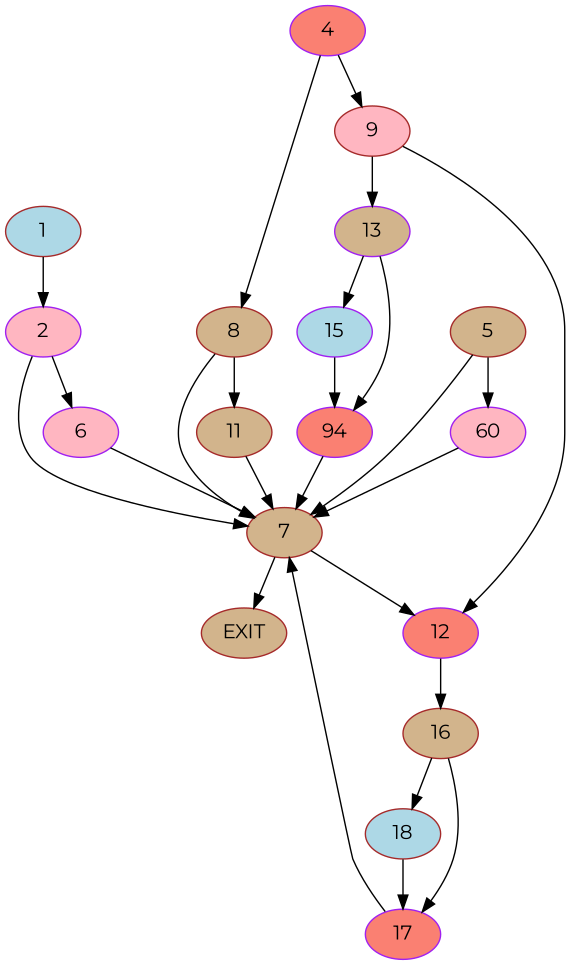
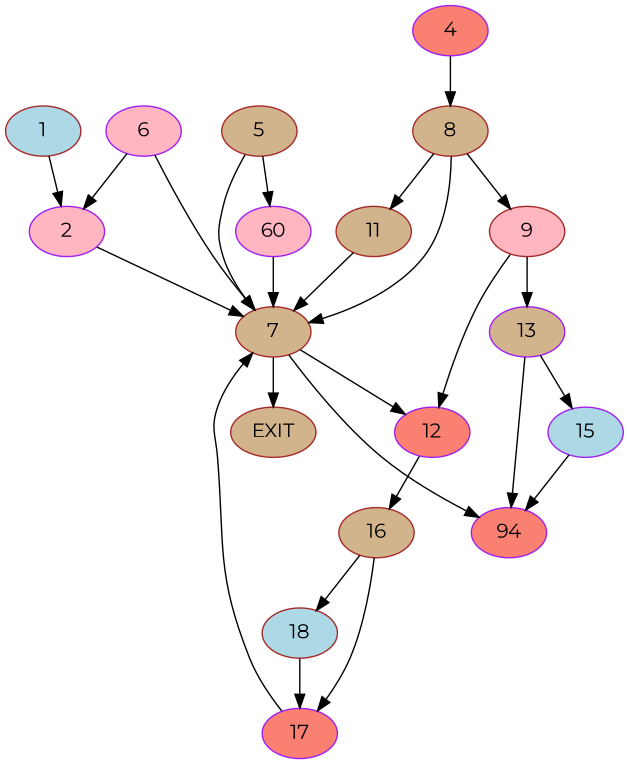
(347, 75) -> (484, 176)
(59, 375) -> (110, 176)
(313, 476) -> (367, 445)
